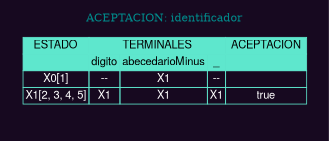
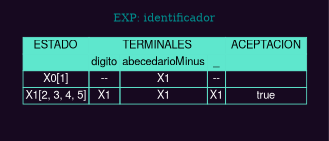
(164, 19) -> (164, 19)
